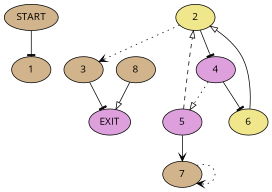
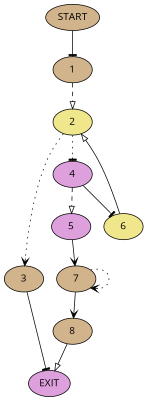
(205, 42) -> (73, 146)
(188, 73) -> (73, 92)
(201, 93) -> (72, 197)
none -> (75, 302)
